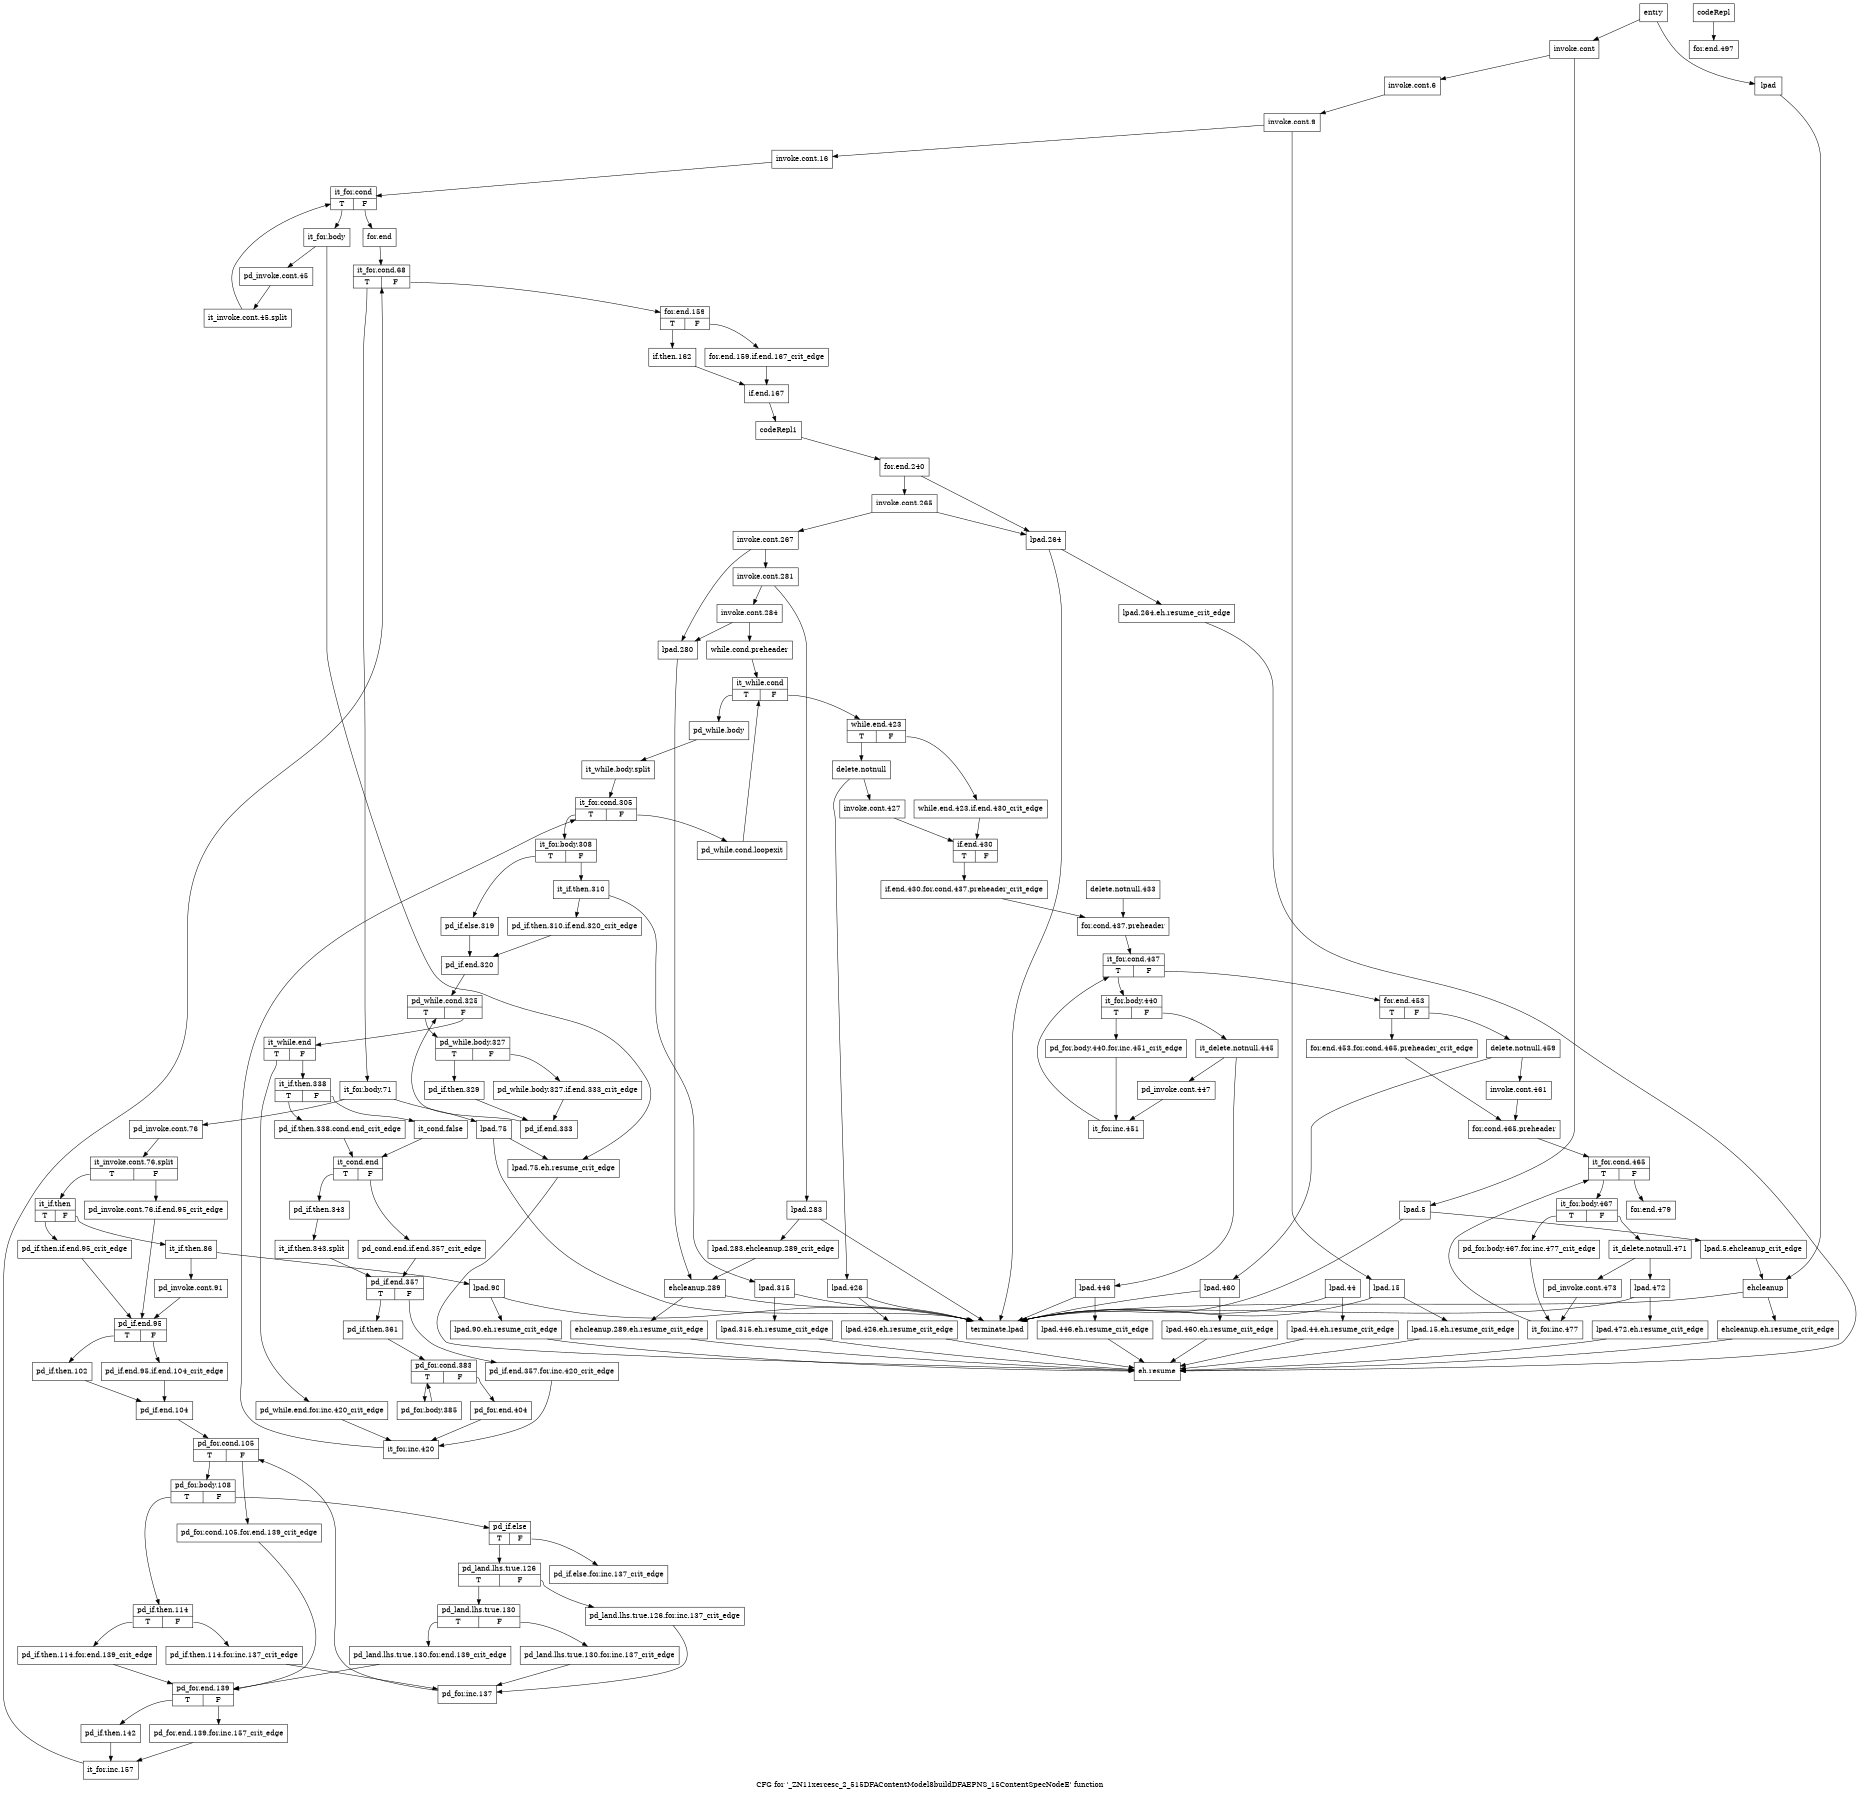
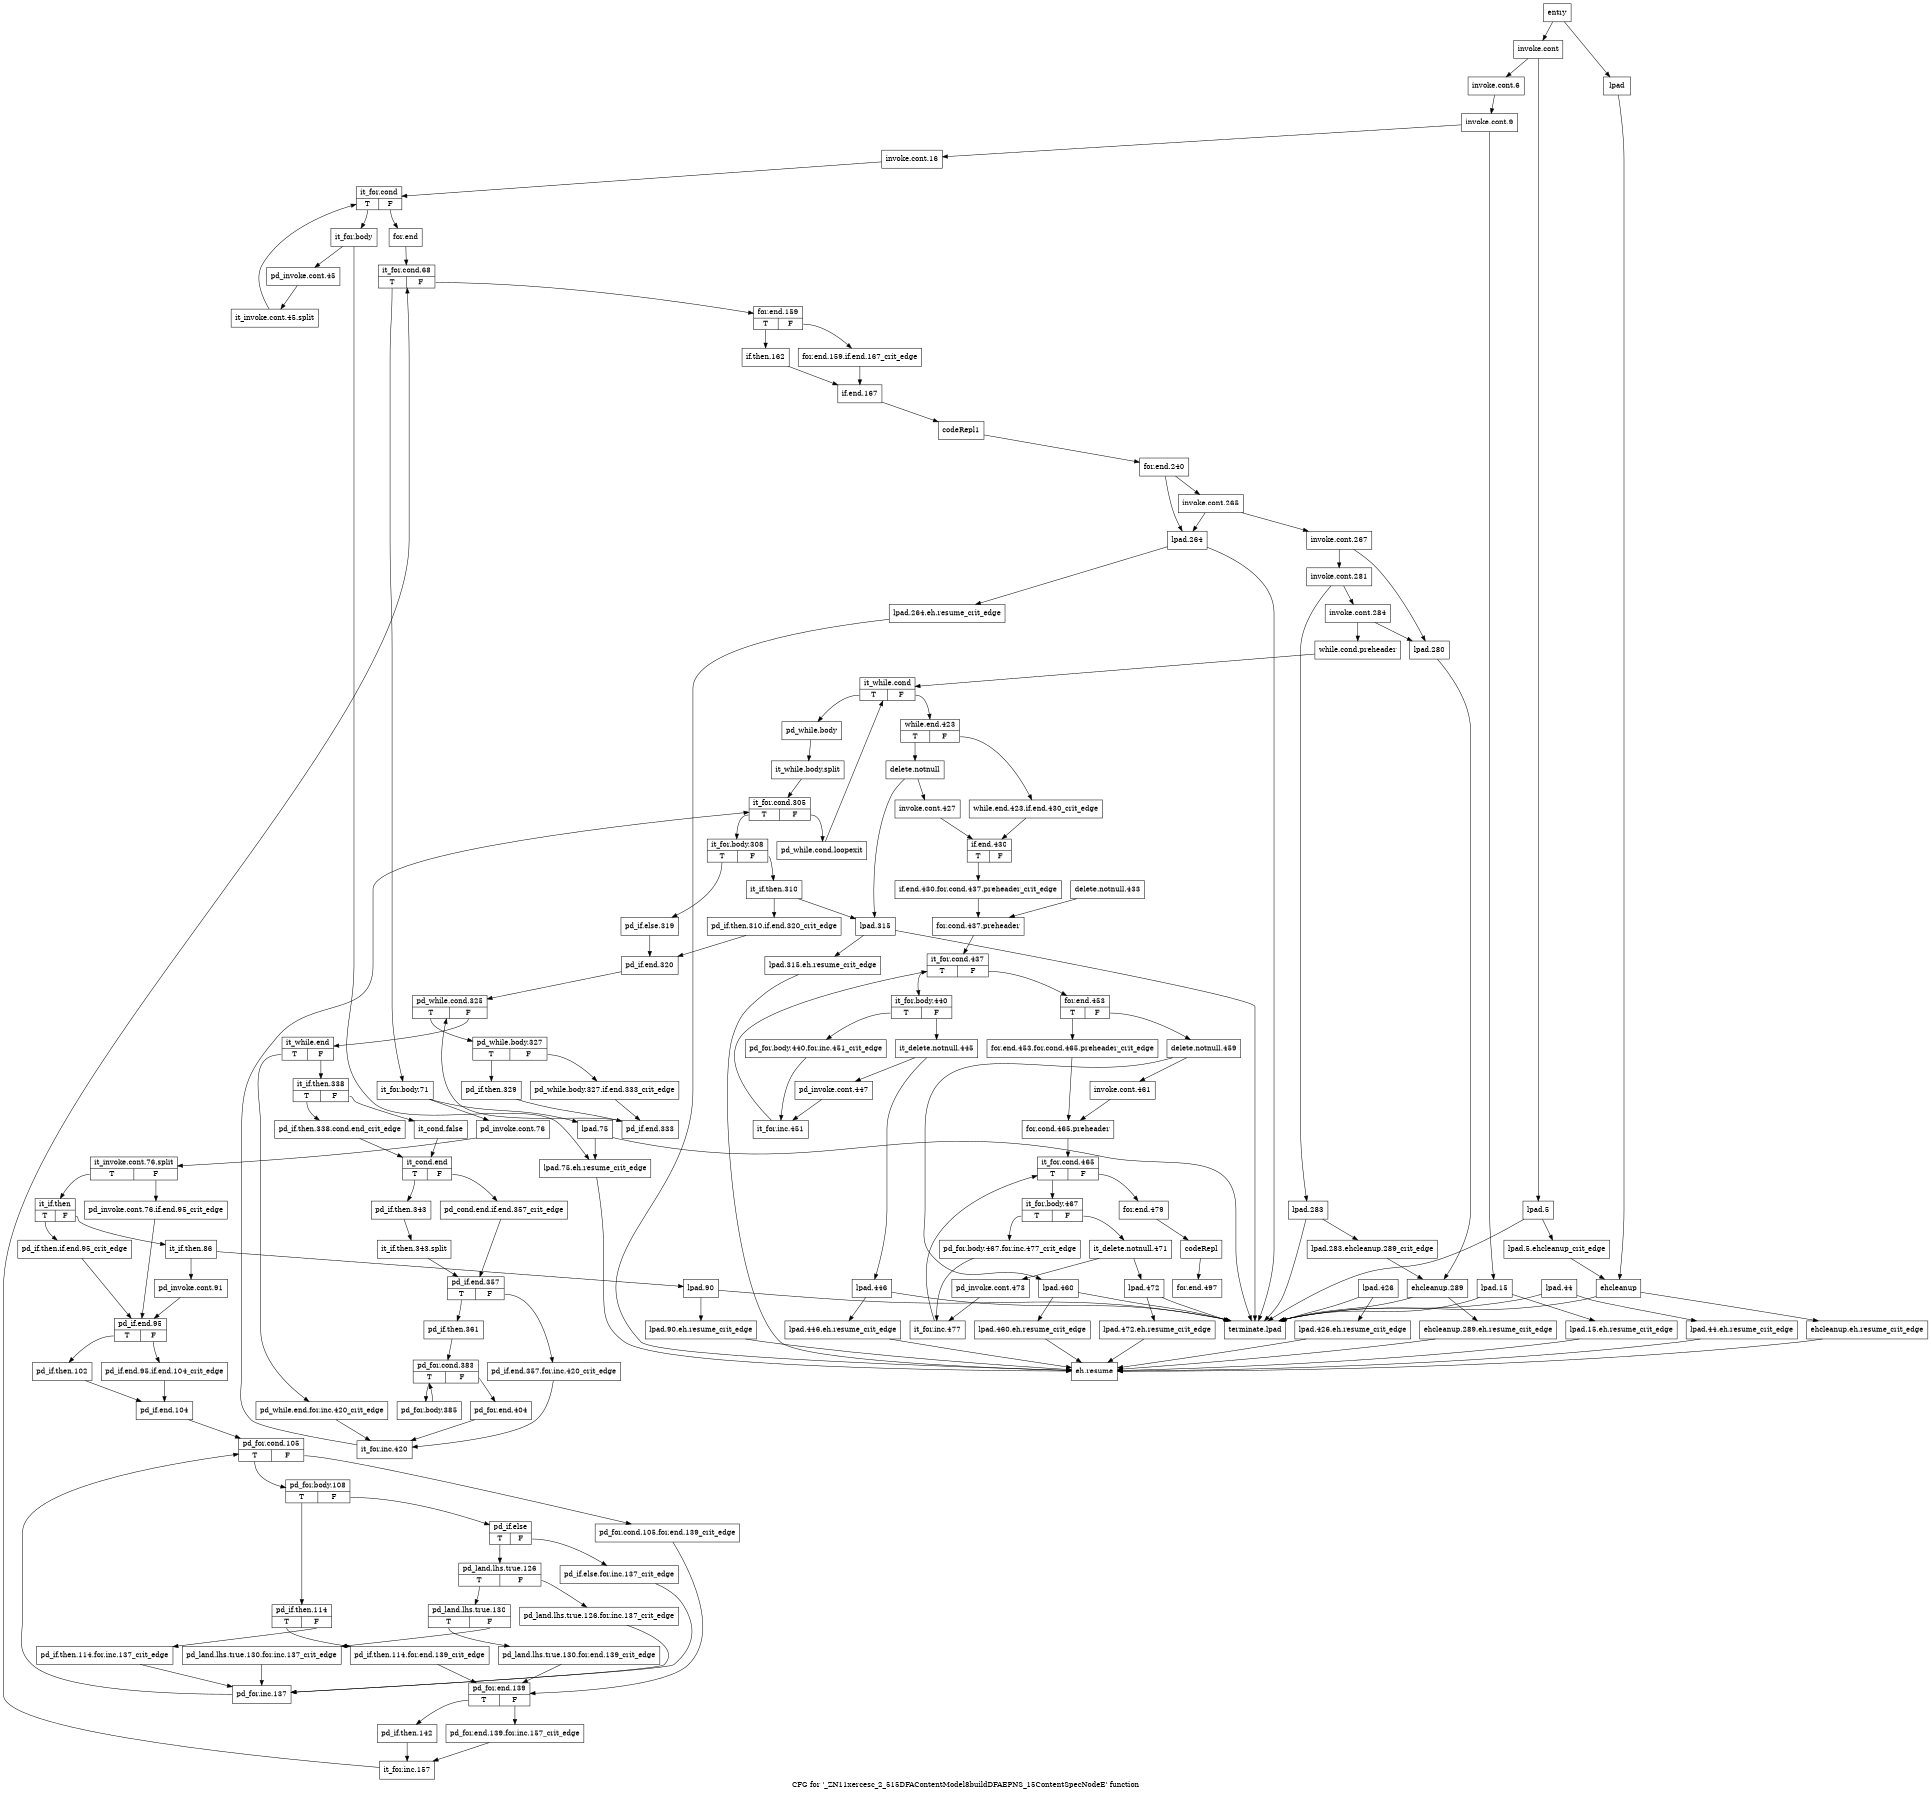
(839, 1024) -> (878, 842)
none -> (1170, 1228)
none -> (536, 1677)
